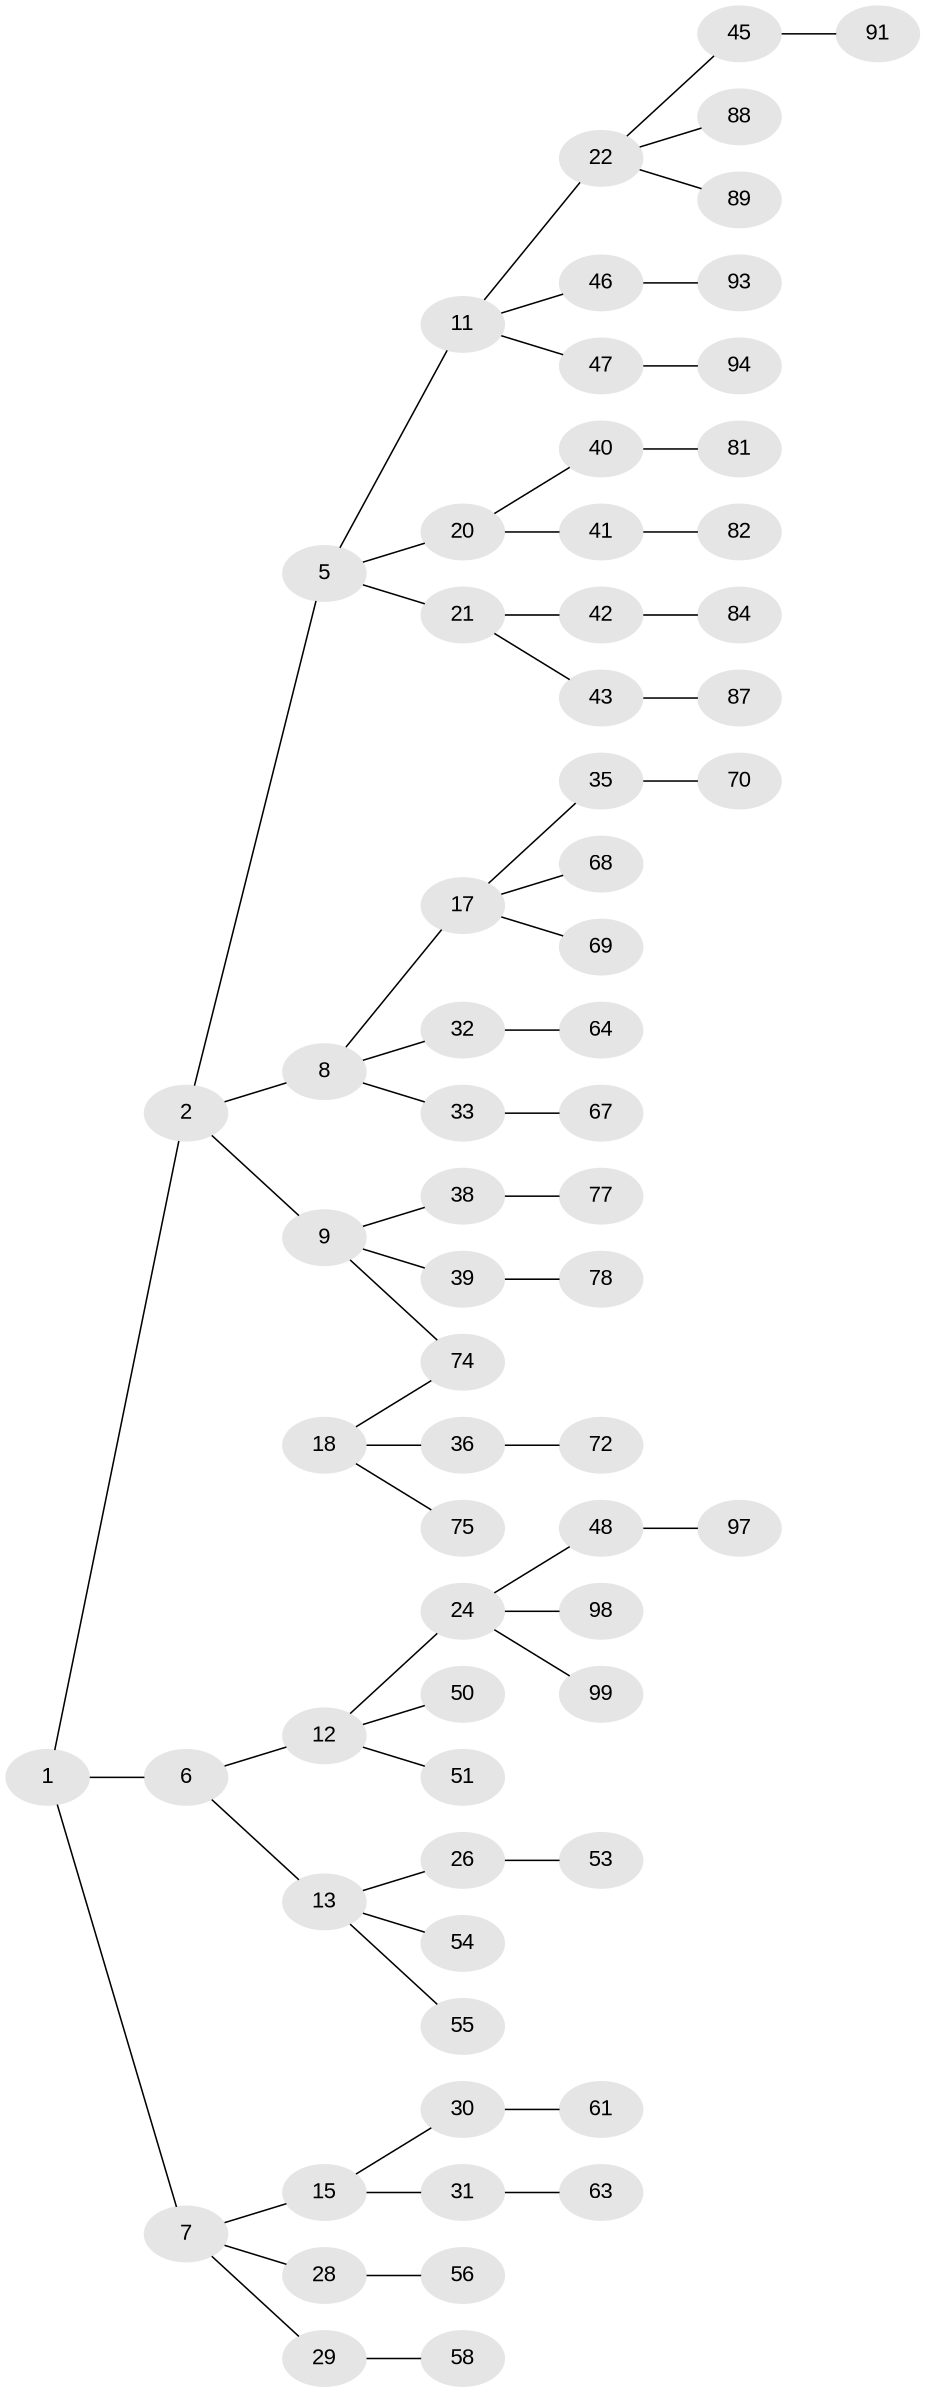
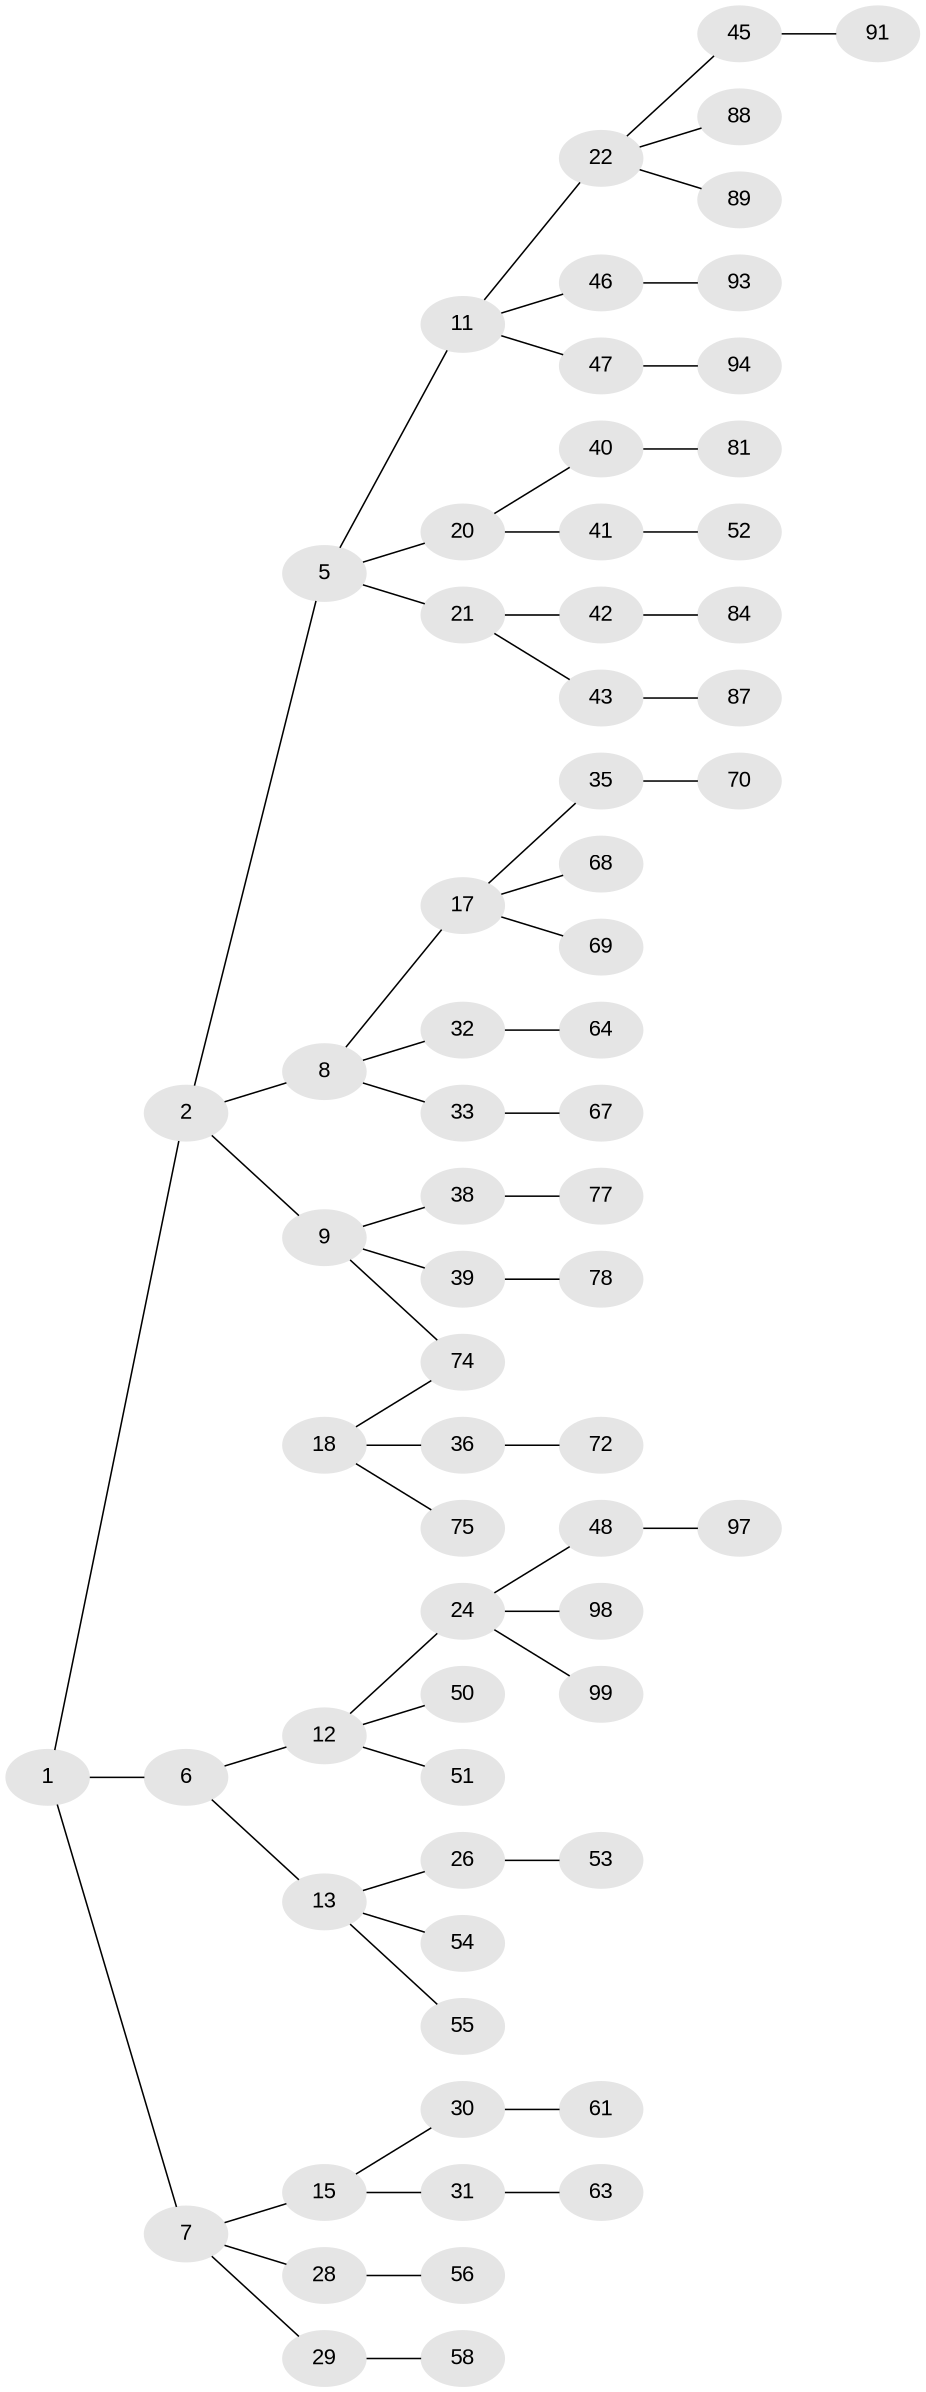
(740, 532) -> (740, 532)
